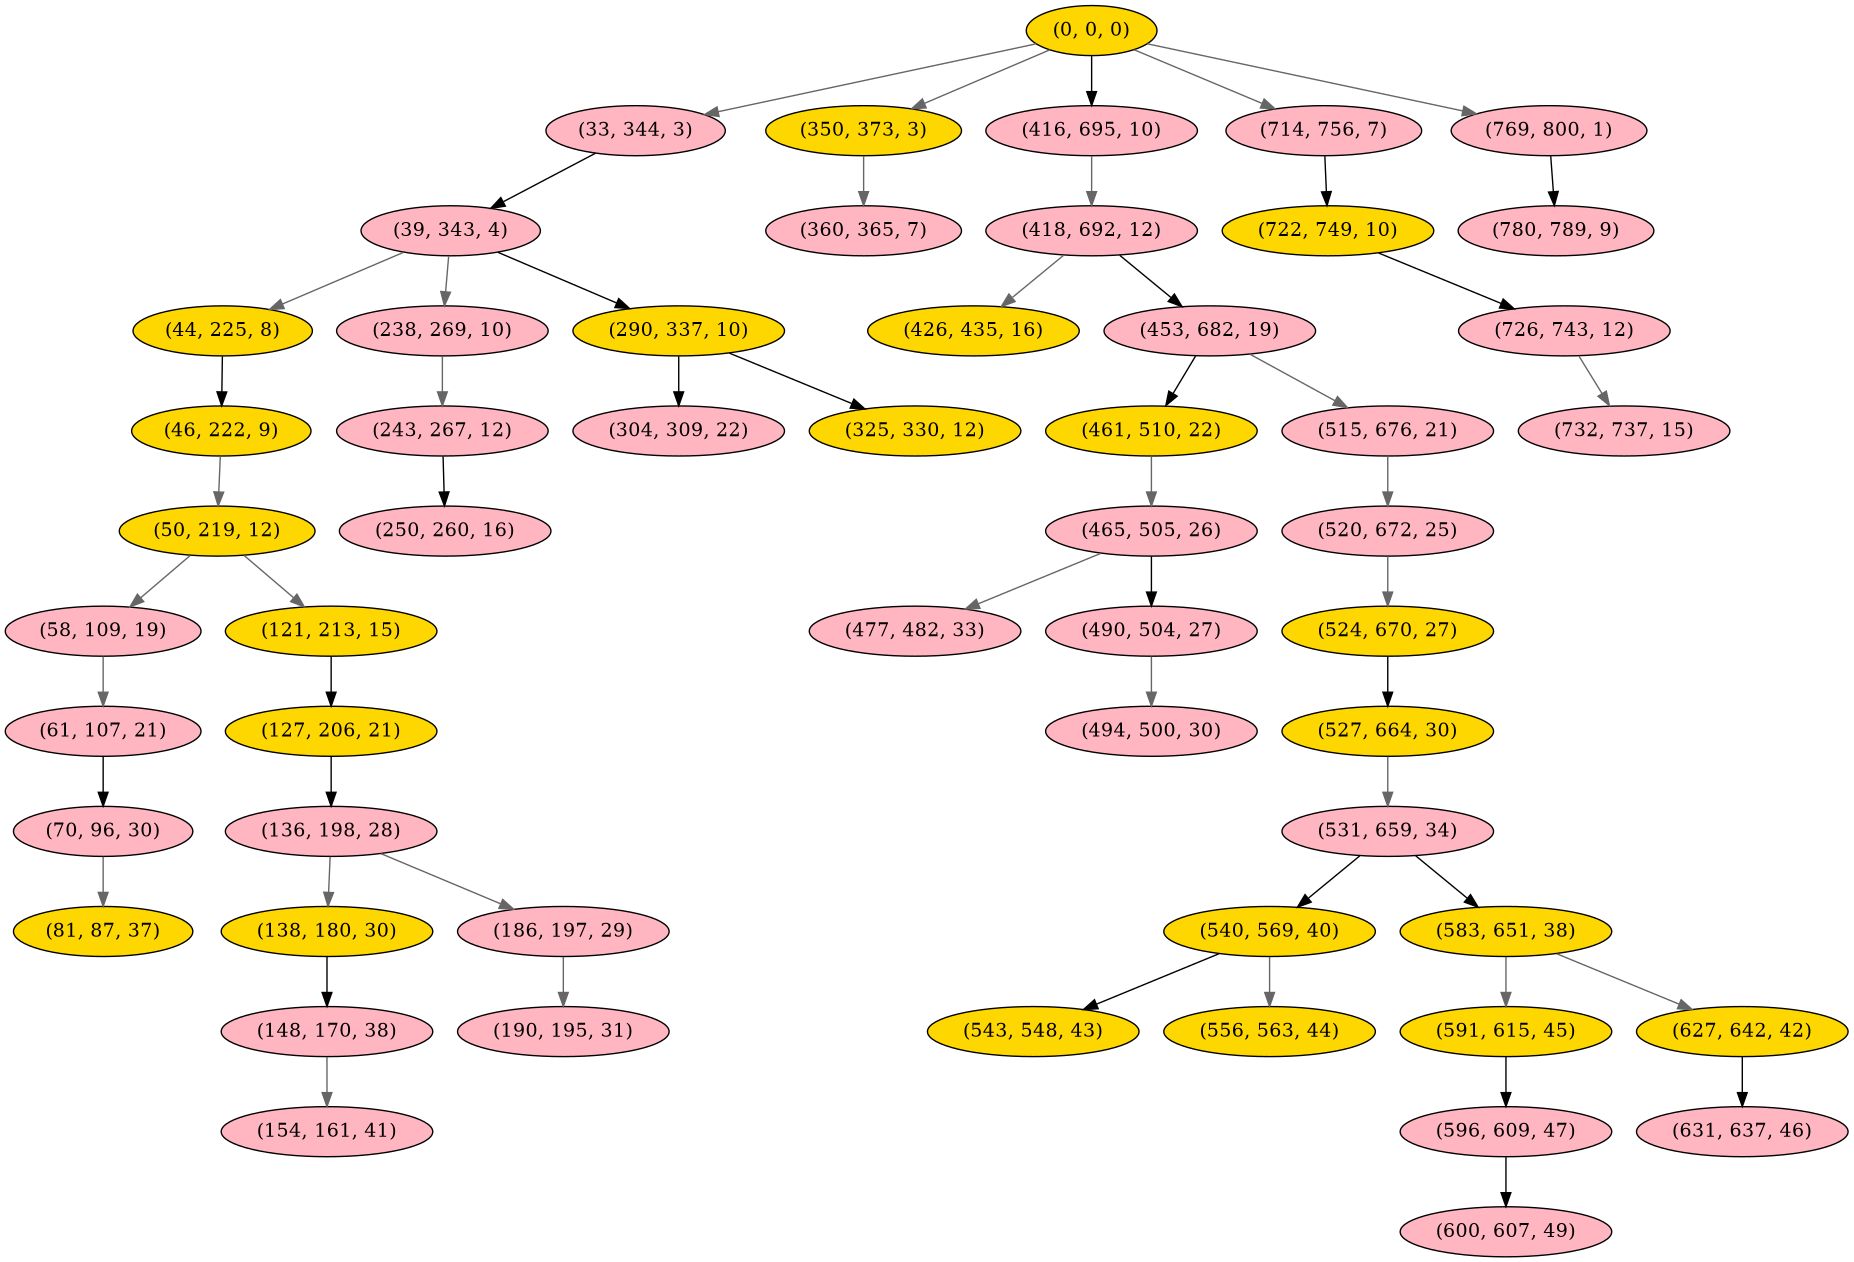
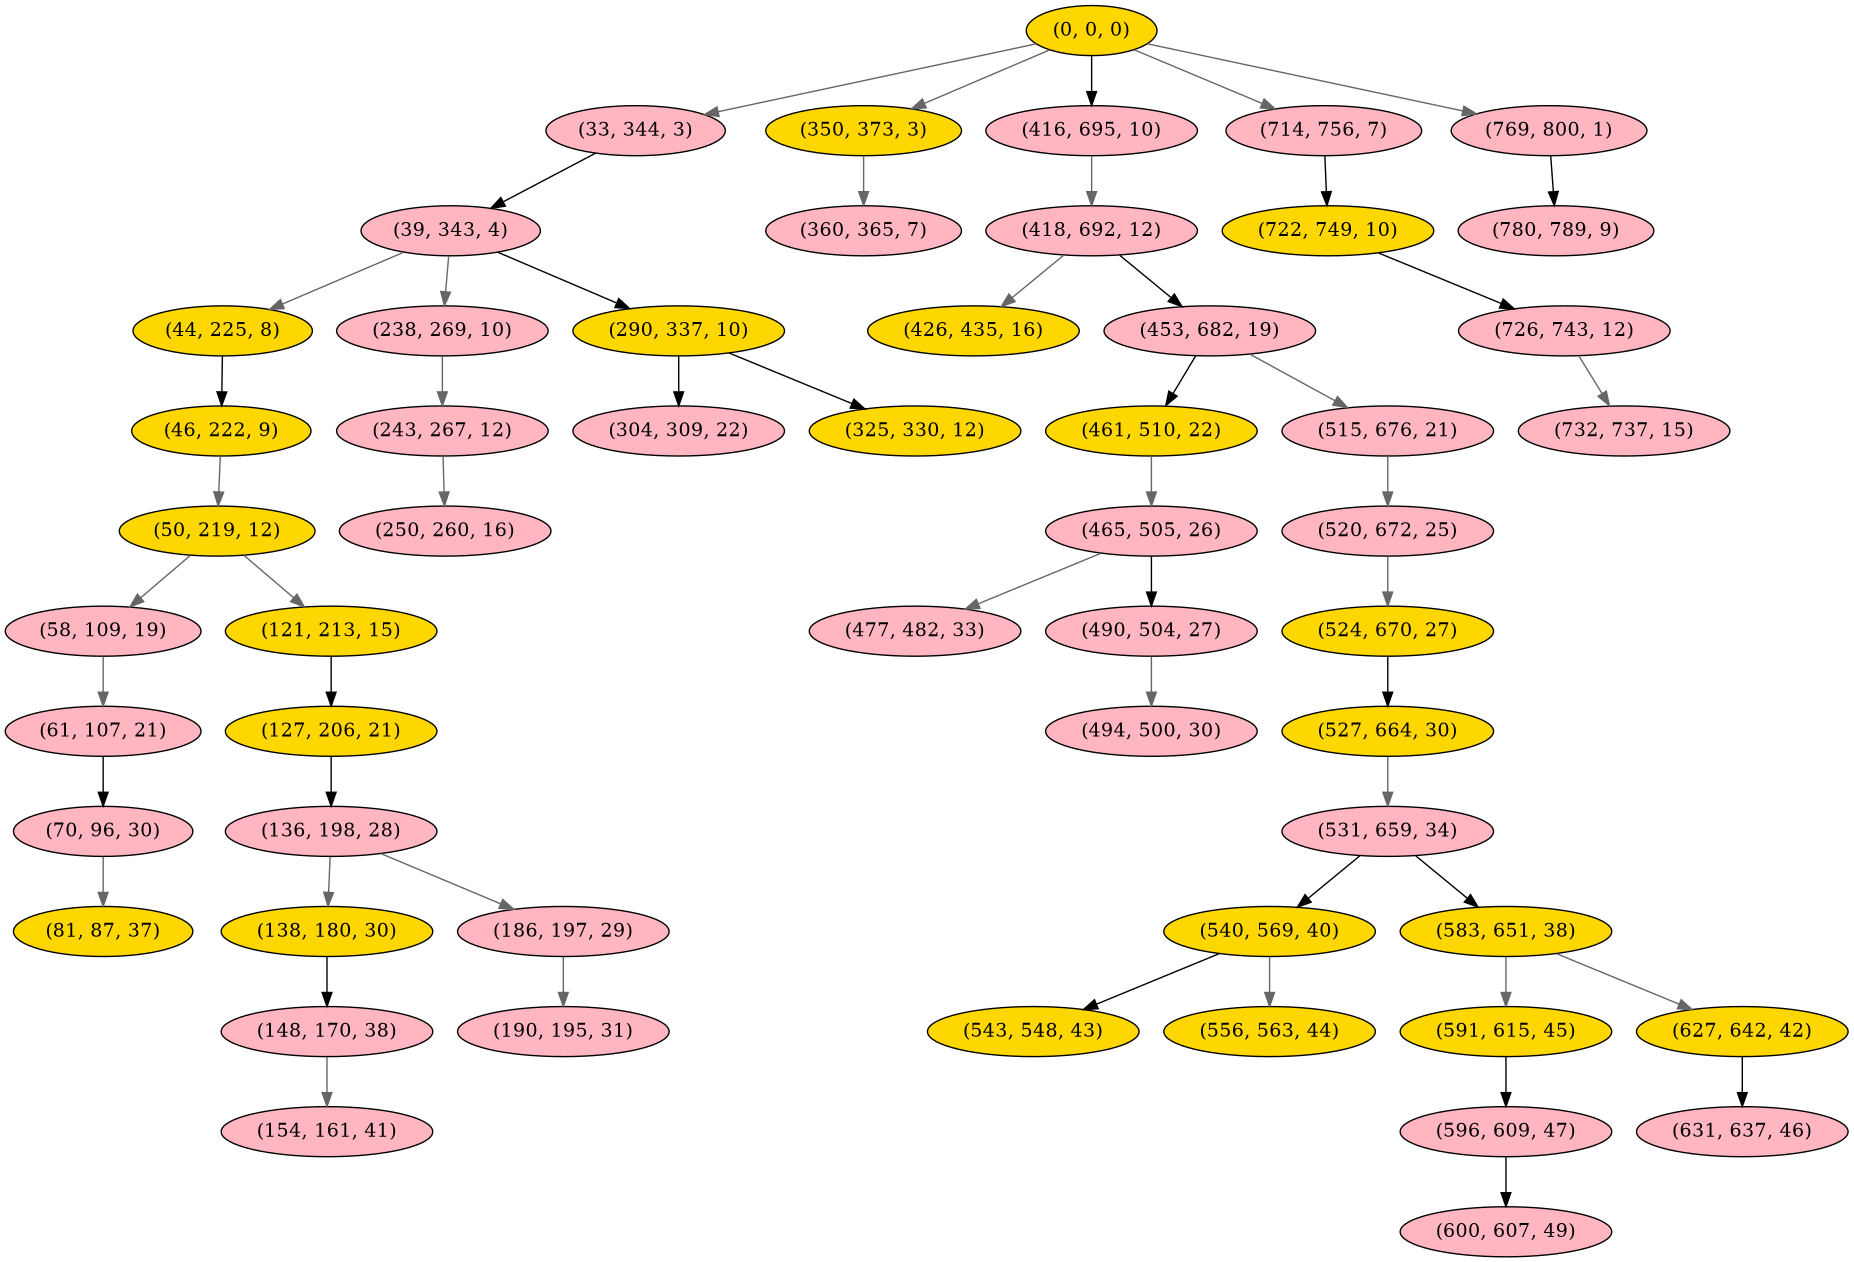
(444, 474) -> (444, 474)
